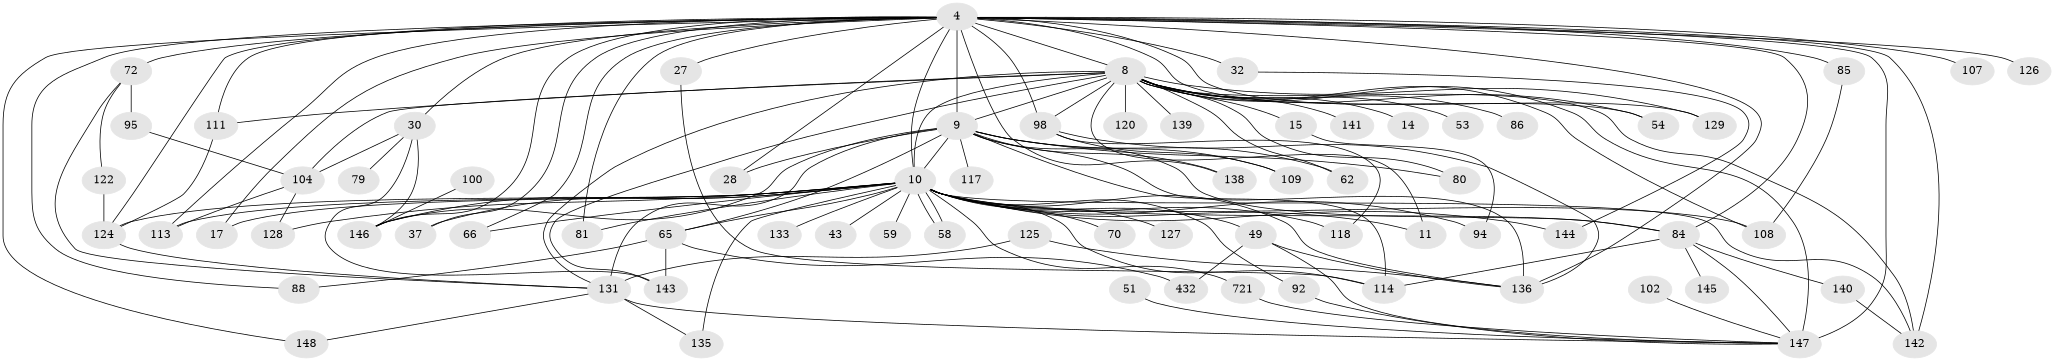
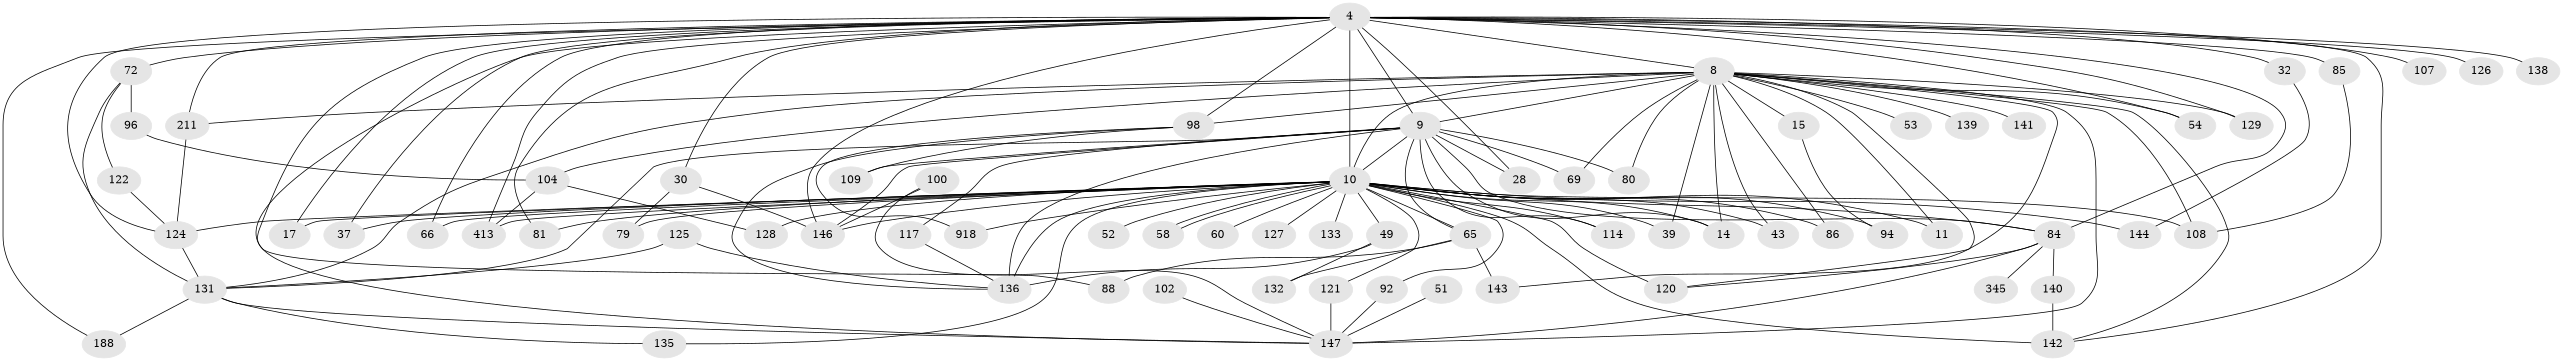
(1515, 57) -> (959, 262)
(681, 71) -> none
(131, 126) -> (131, 126)
(216, 126) -> (187, 126)
(359, 153) -> none
(1095, 153) -> (1630, 213)
none -> (1732, 158)
(1348, 180) -> (1574, 180)
none -> (983, 196)
none -> (1595, 199)
none -> (1540, 201)
none -> (1560, 226)
(161, 235) -> (484, 235)
(890, 235) -> (1109, 235)
(1115, 235) -> (1218, 235)
(1341, 235) -> (966, 235)
none -> (1669, 235)
(1532, 262) -> (1952, 261)
(399, 273) -> none
(1186, 290) -> (1274, 290)
(1243, 290) -> (1331, 290)
(1707, 290) -> (1996, 290)
(1513, 332) -> (1074, 272)
(306, 344) -> (104, 344)
